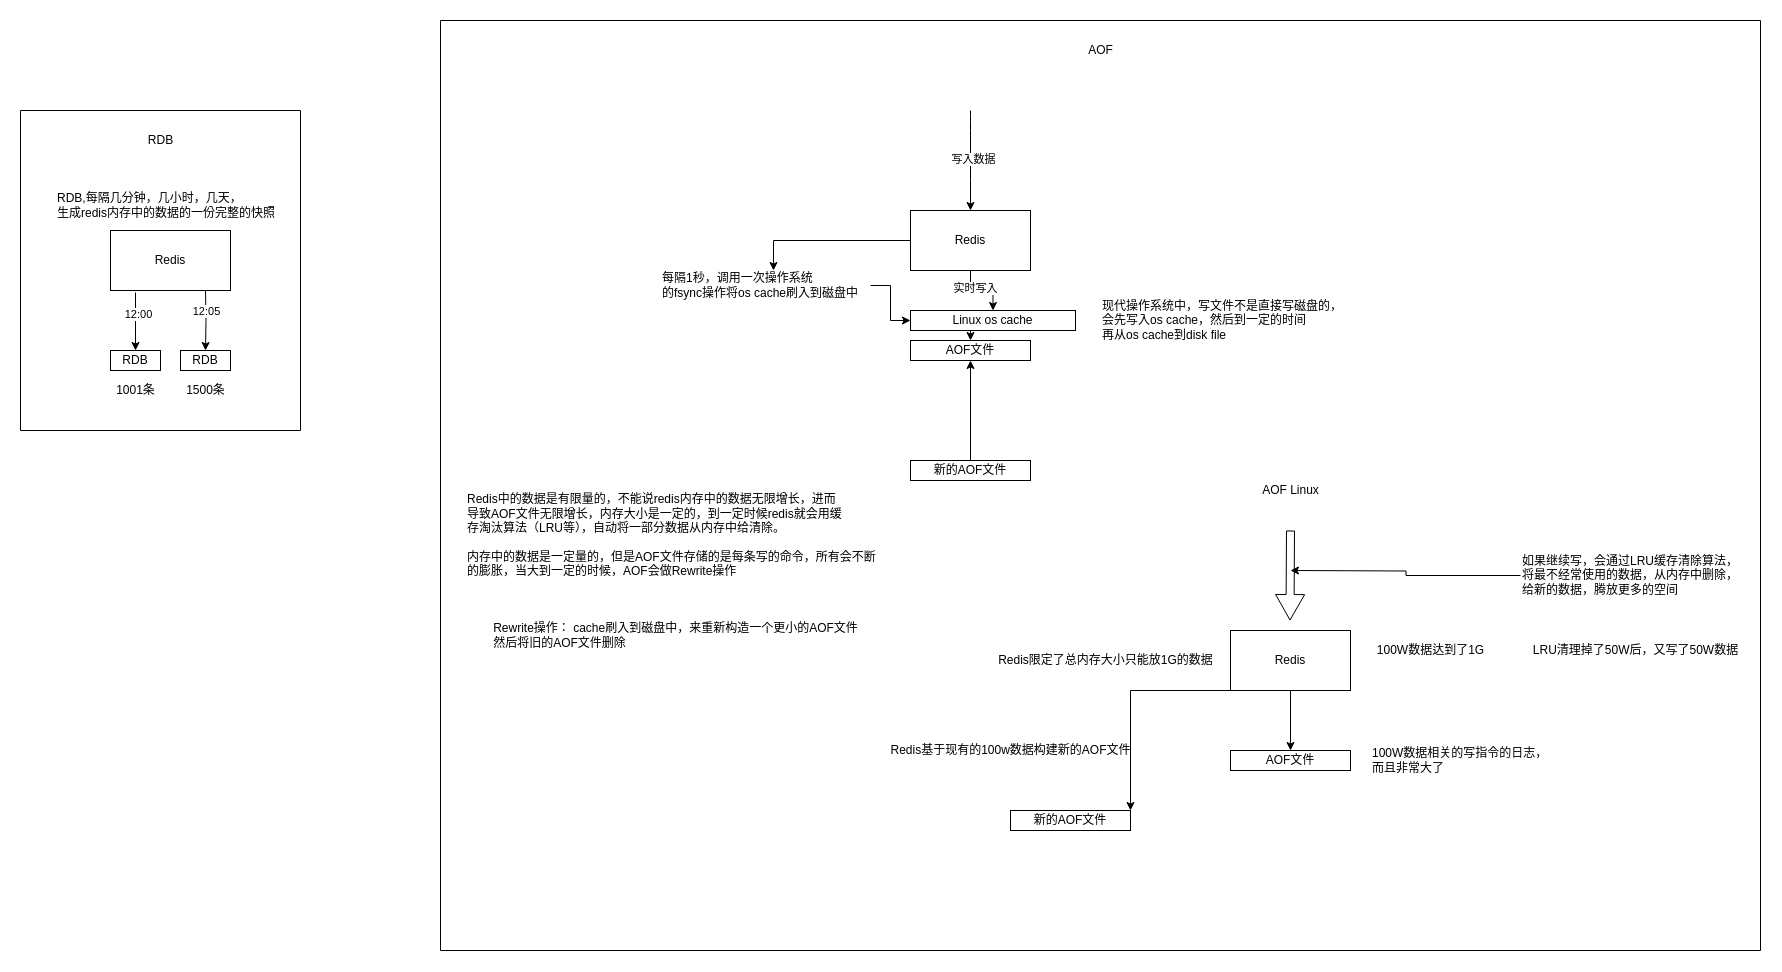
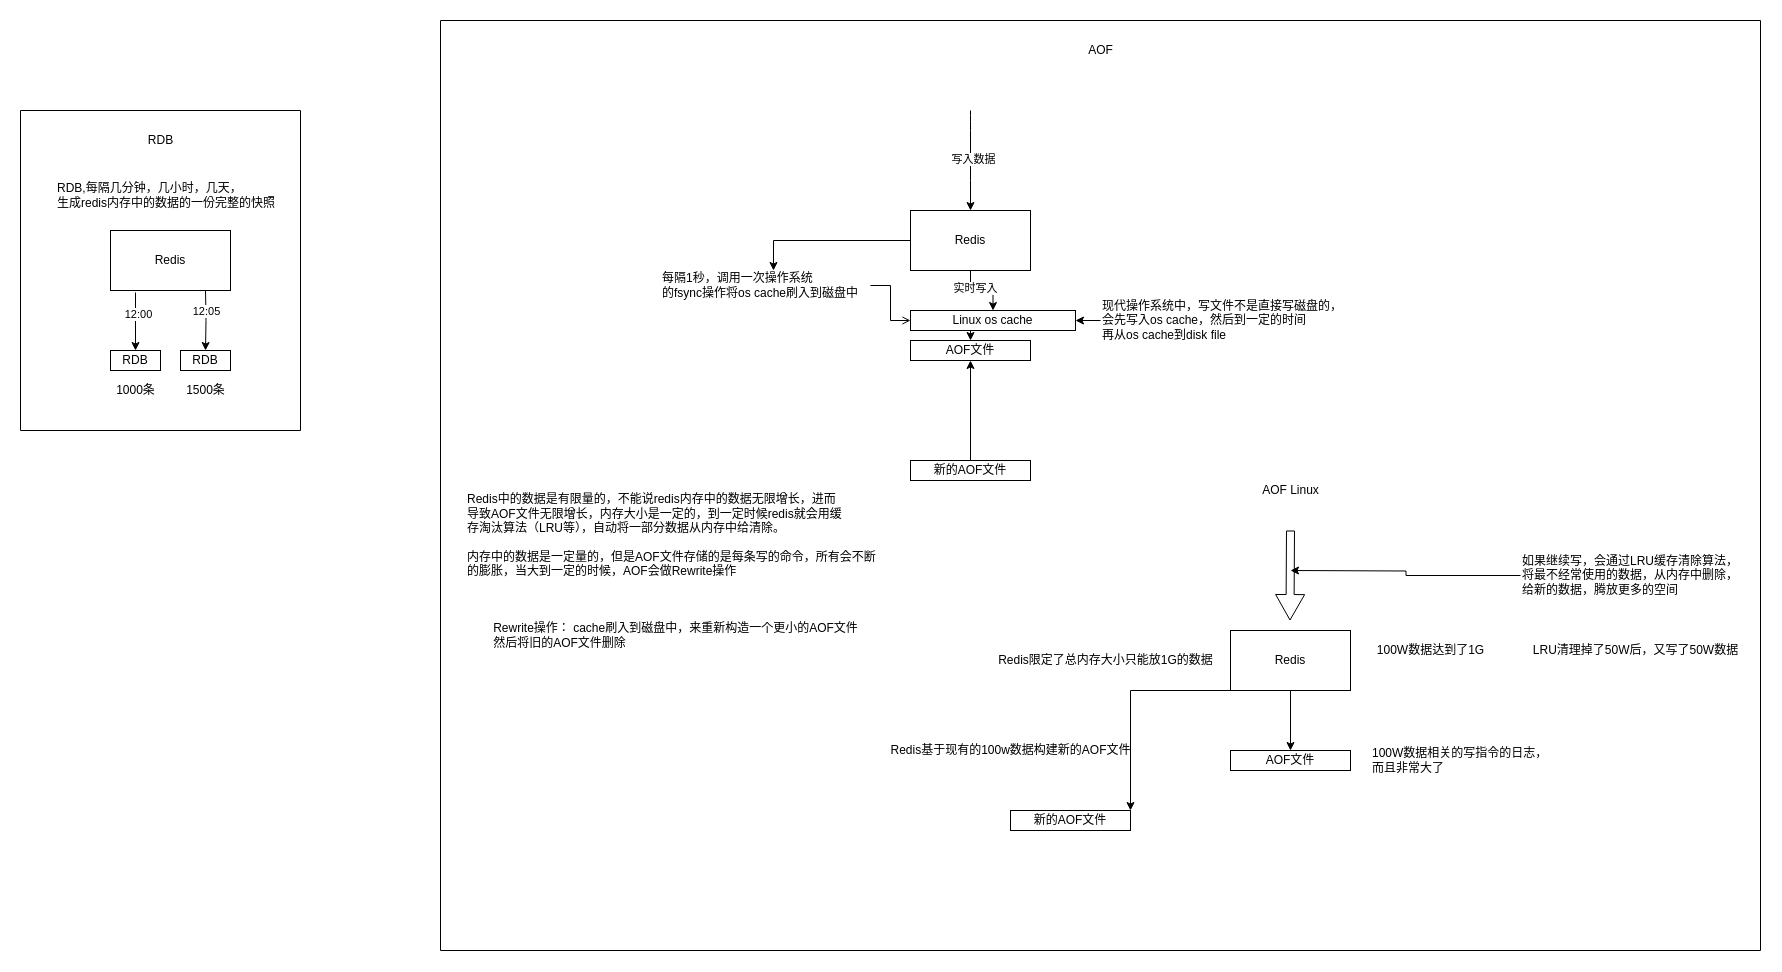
(171, 206) -> (171, 196)
(902, 321) -> (904, 321)
none -> (1085, 321)
(136, 391) -> (136, 391)
